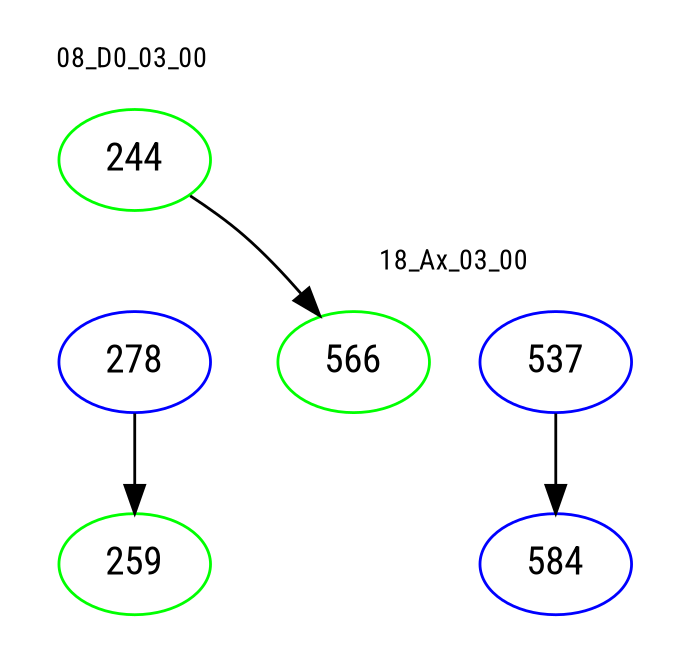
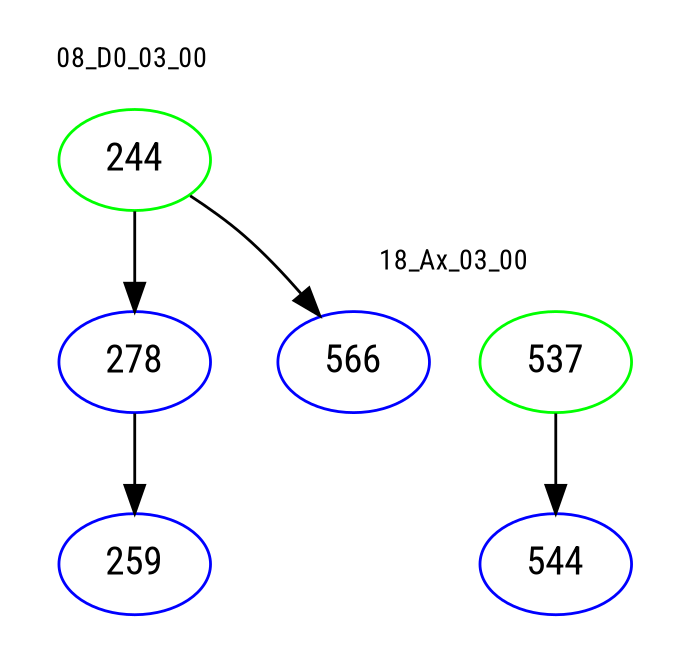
none -> (135, 247)
(354, 362) -> (354, 362)
(556, 362) -> (556, 362)
(135, 564) -> (135, 564)
(556, 564) -> (556, 564)
